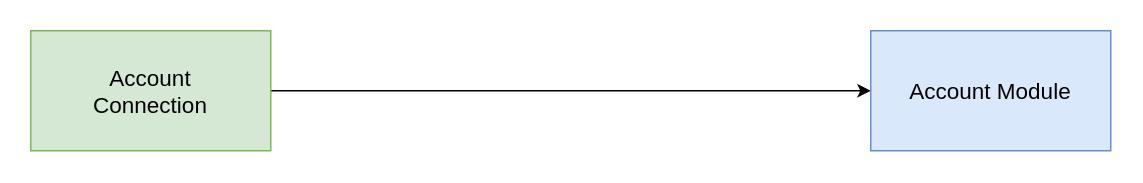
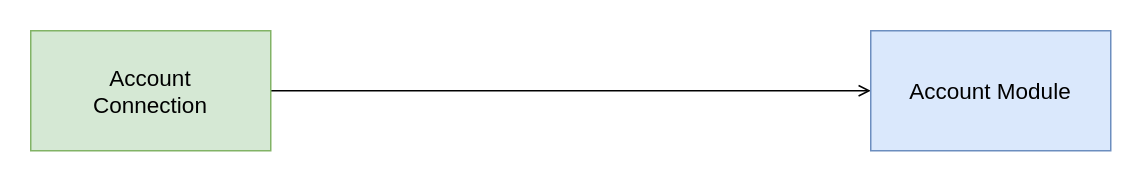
(859, 91) -> (861, 91)
